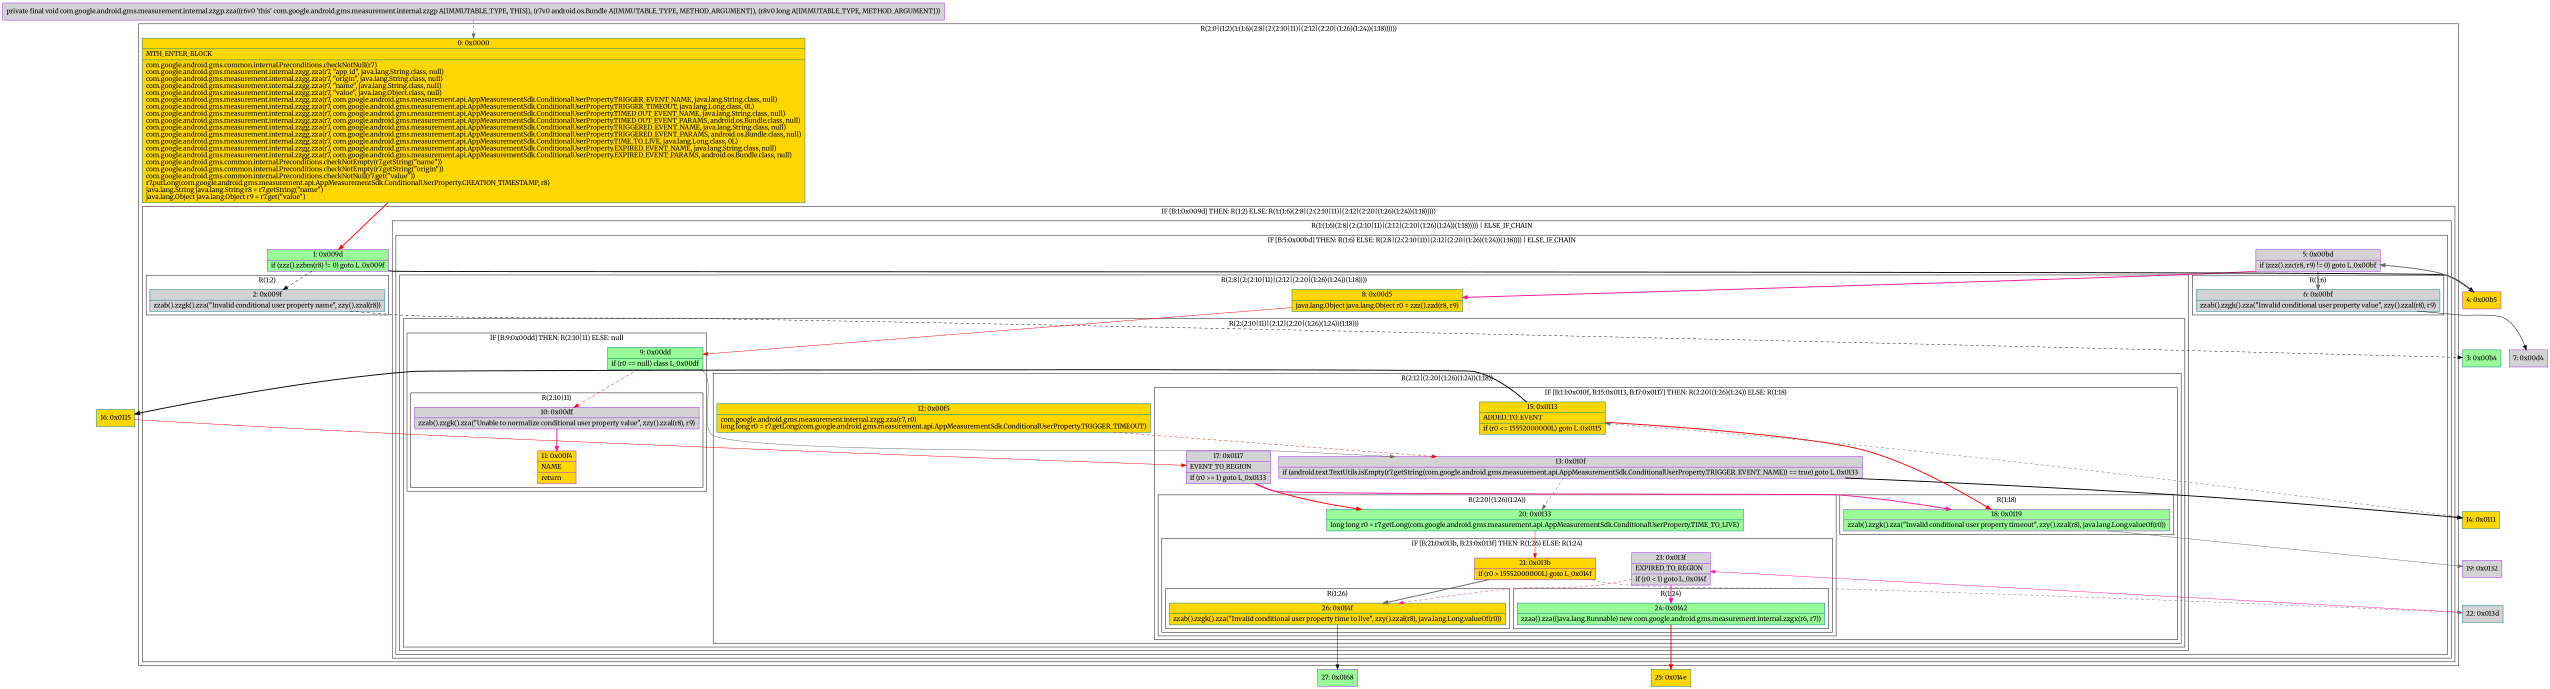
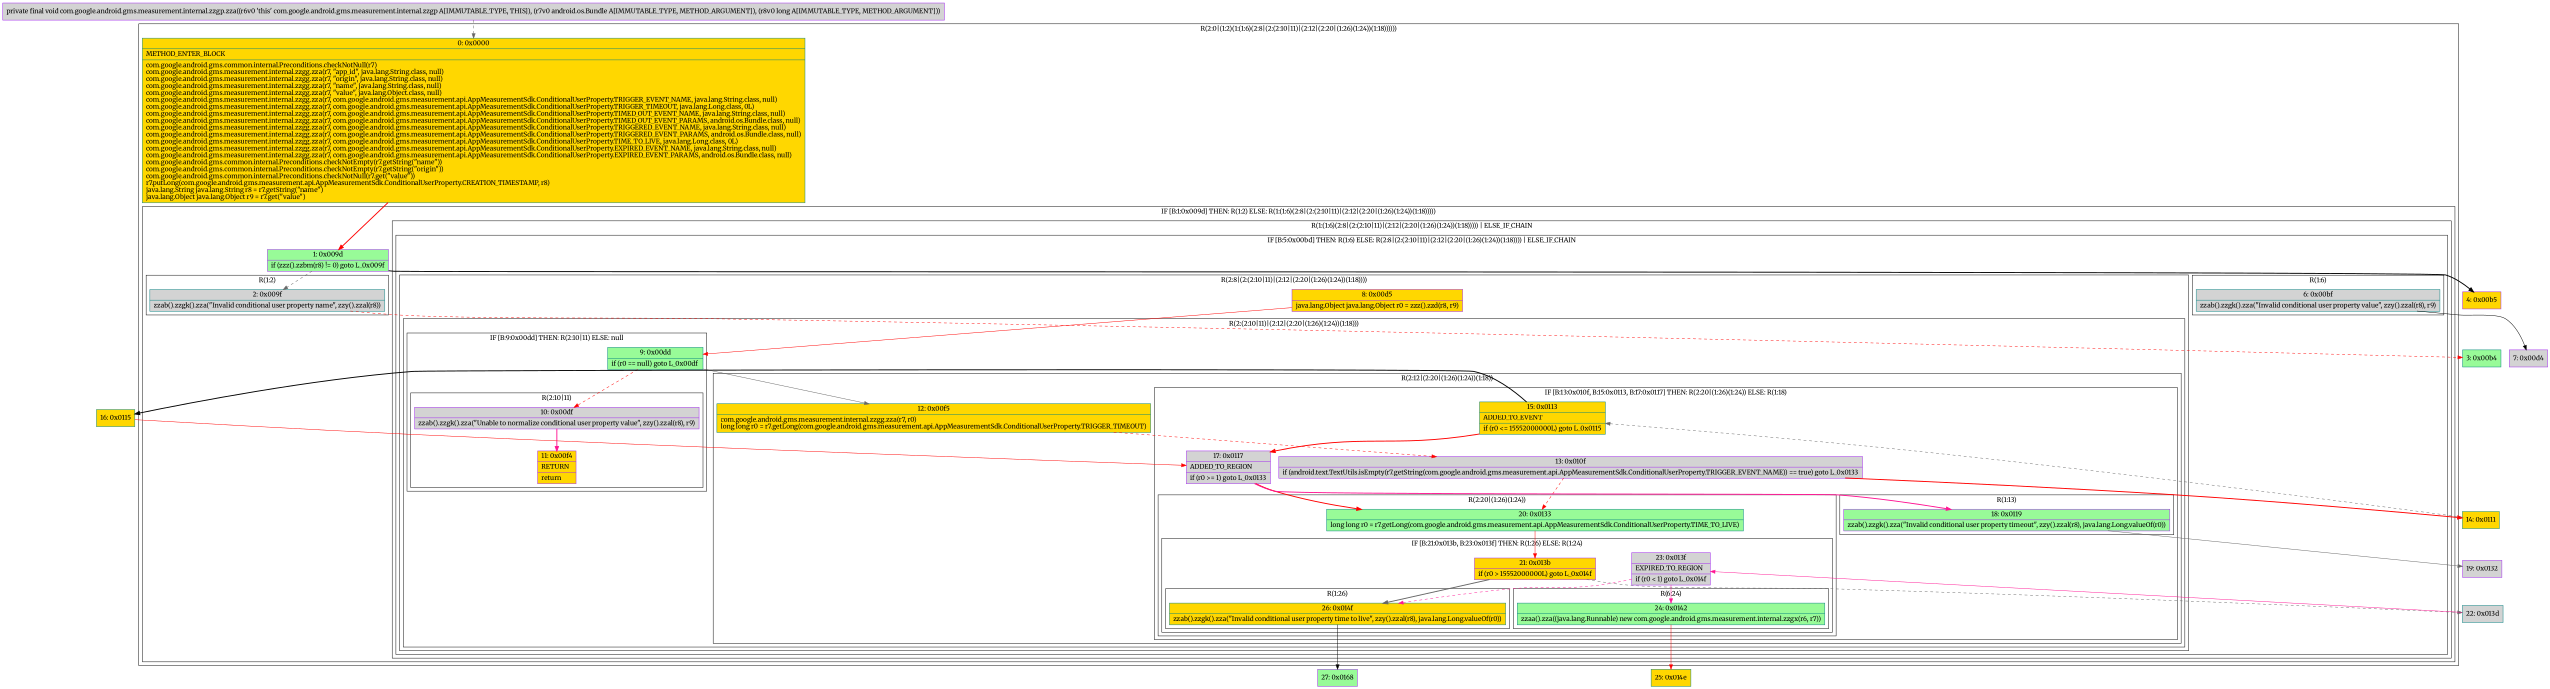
(179, 54) -> (186, 54)
(2318, 260) -> none
(300, 279) -> (300, 279)
(1377, 300) -> (1377, 300)
(1404, 332) -> (1404, 332)
(655, 364) -> (655, 364)
(1851, 447) -> (1377, 441)
(1016, 450) -> (784, 386)
(552, 467) -> (555, 467)
(1221, 467) -> (1221, 467)
(1555, 491) -> (1555, 491)
(2121, 492) -> (2121, 492)
(2007, 500) -> (2007, 500)
(1671, 592) -> (1671, 592)
(1671, 594) -> (1671, 594)
(1671, 645) -> (1671, 645)
